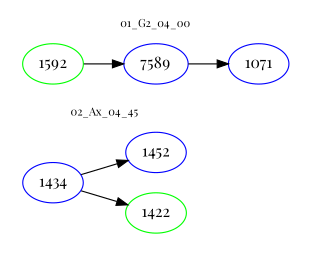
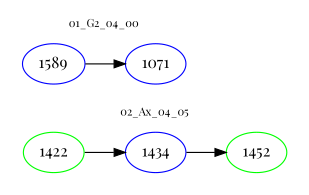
(53, 64) -> none
(156, 64) -> (54, 64)
(105, 113) -> (155, 113)
(156, 152) -> (257, 152)
(99, 196) -> (99, 152)
